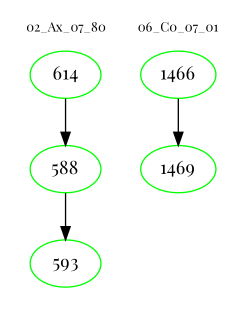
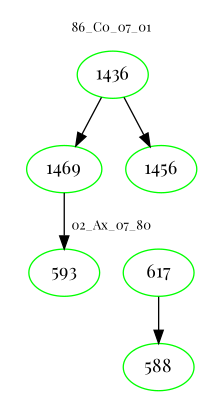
(178, 28) -> (111, 28)
(66, 75) -> (159, 273)
(178, 75) -> (113, 75)
none -> (161, 169)
(66, 210) -> (64, 222)
